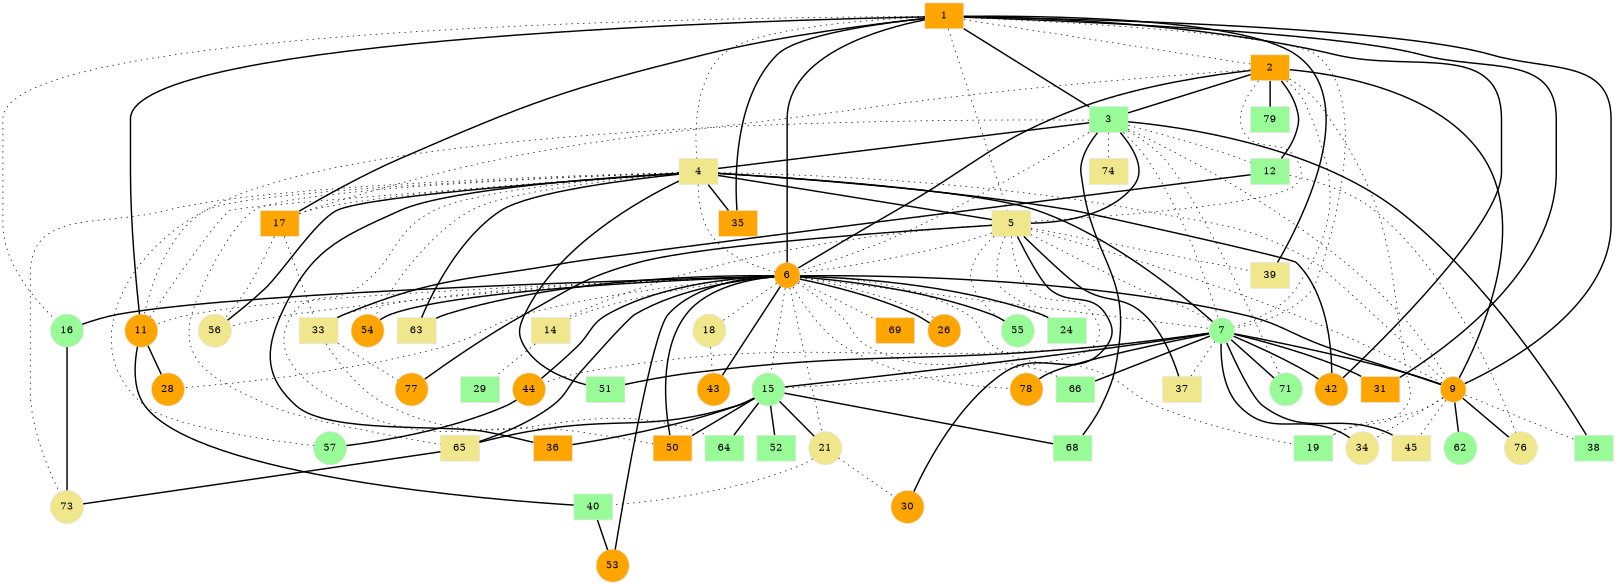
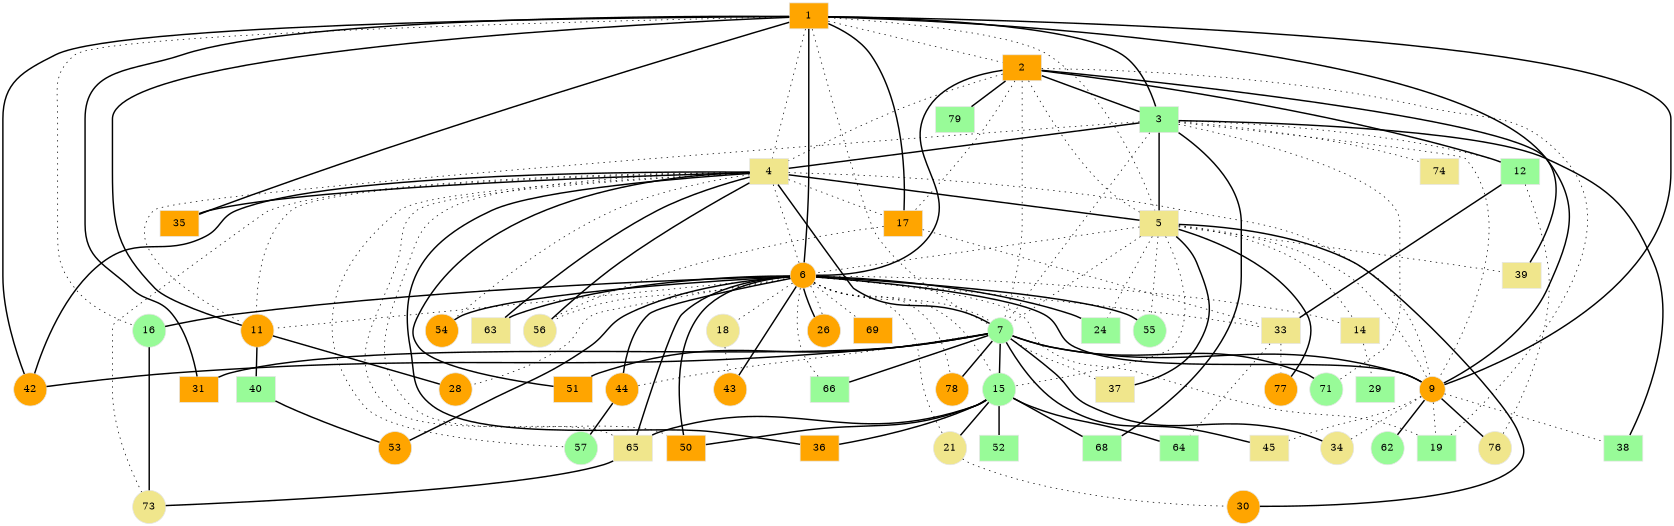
none -> (888, 114)
(956, 208) -> none
(606, 389) -> (573, 389)
(715, 490) -> none
